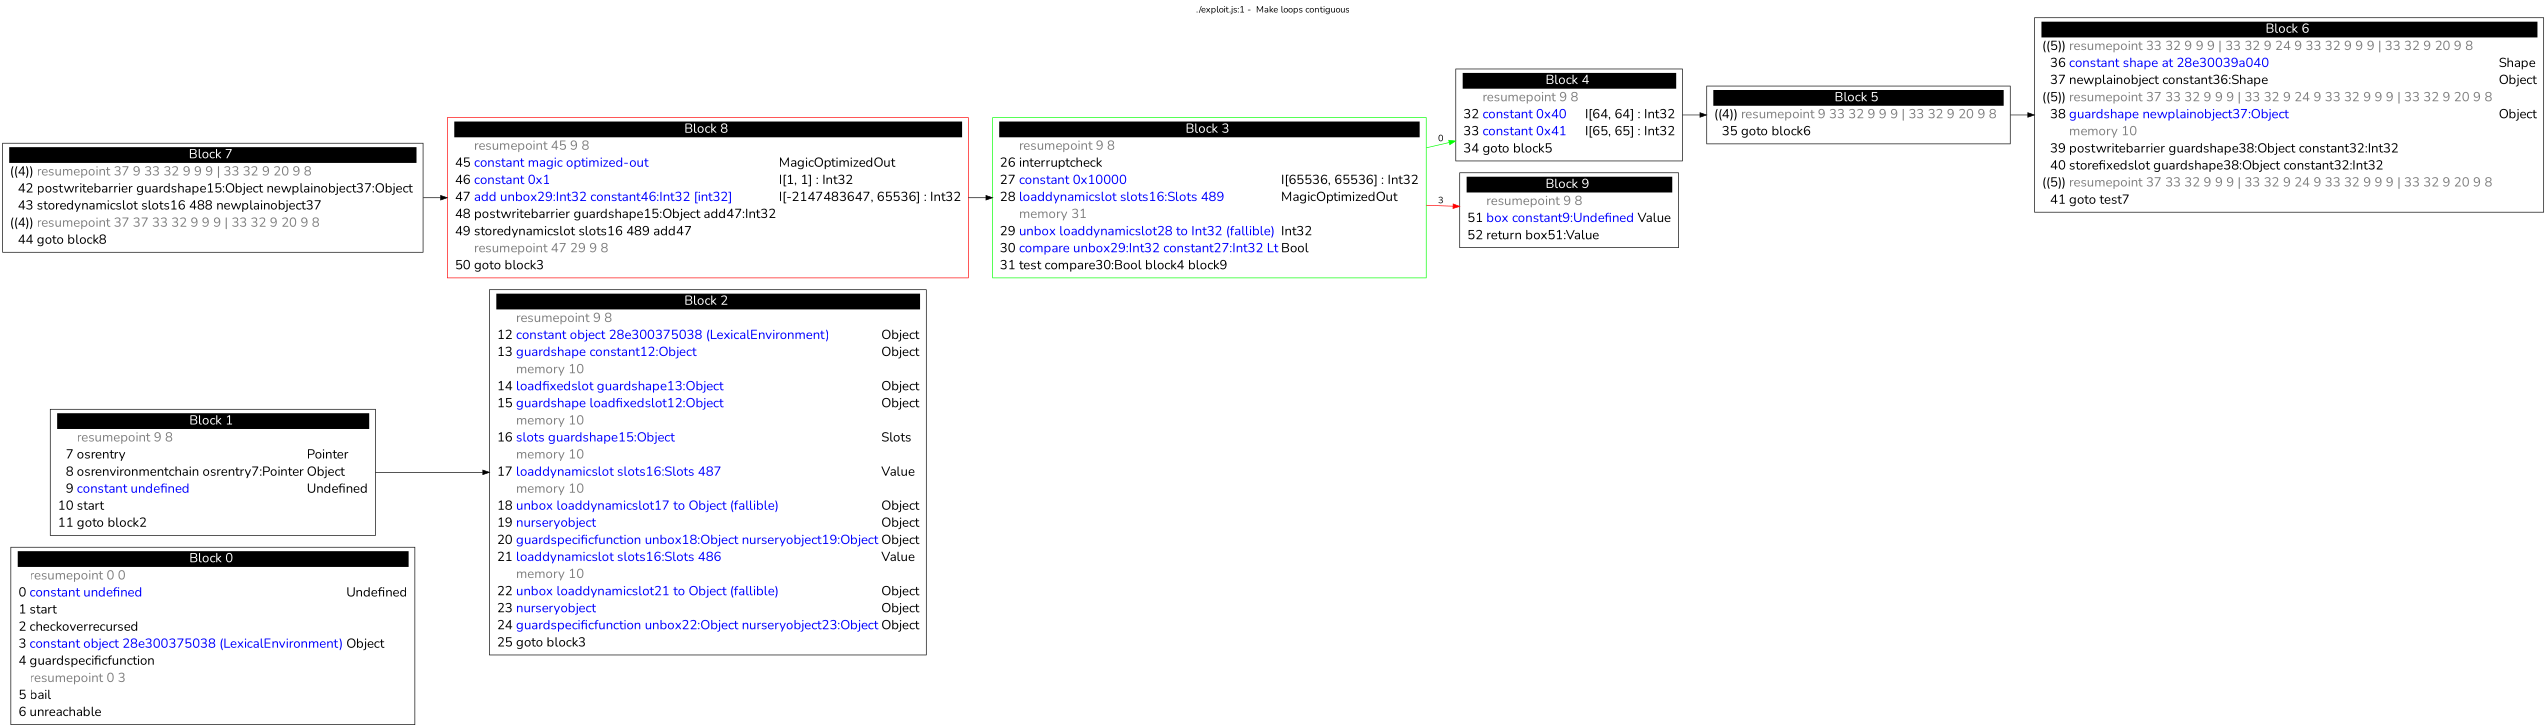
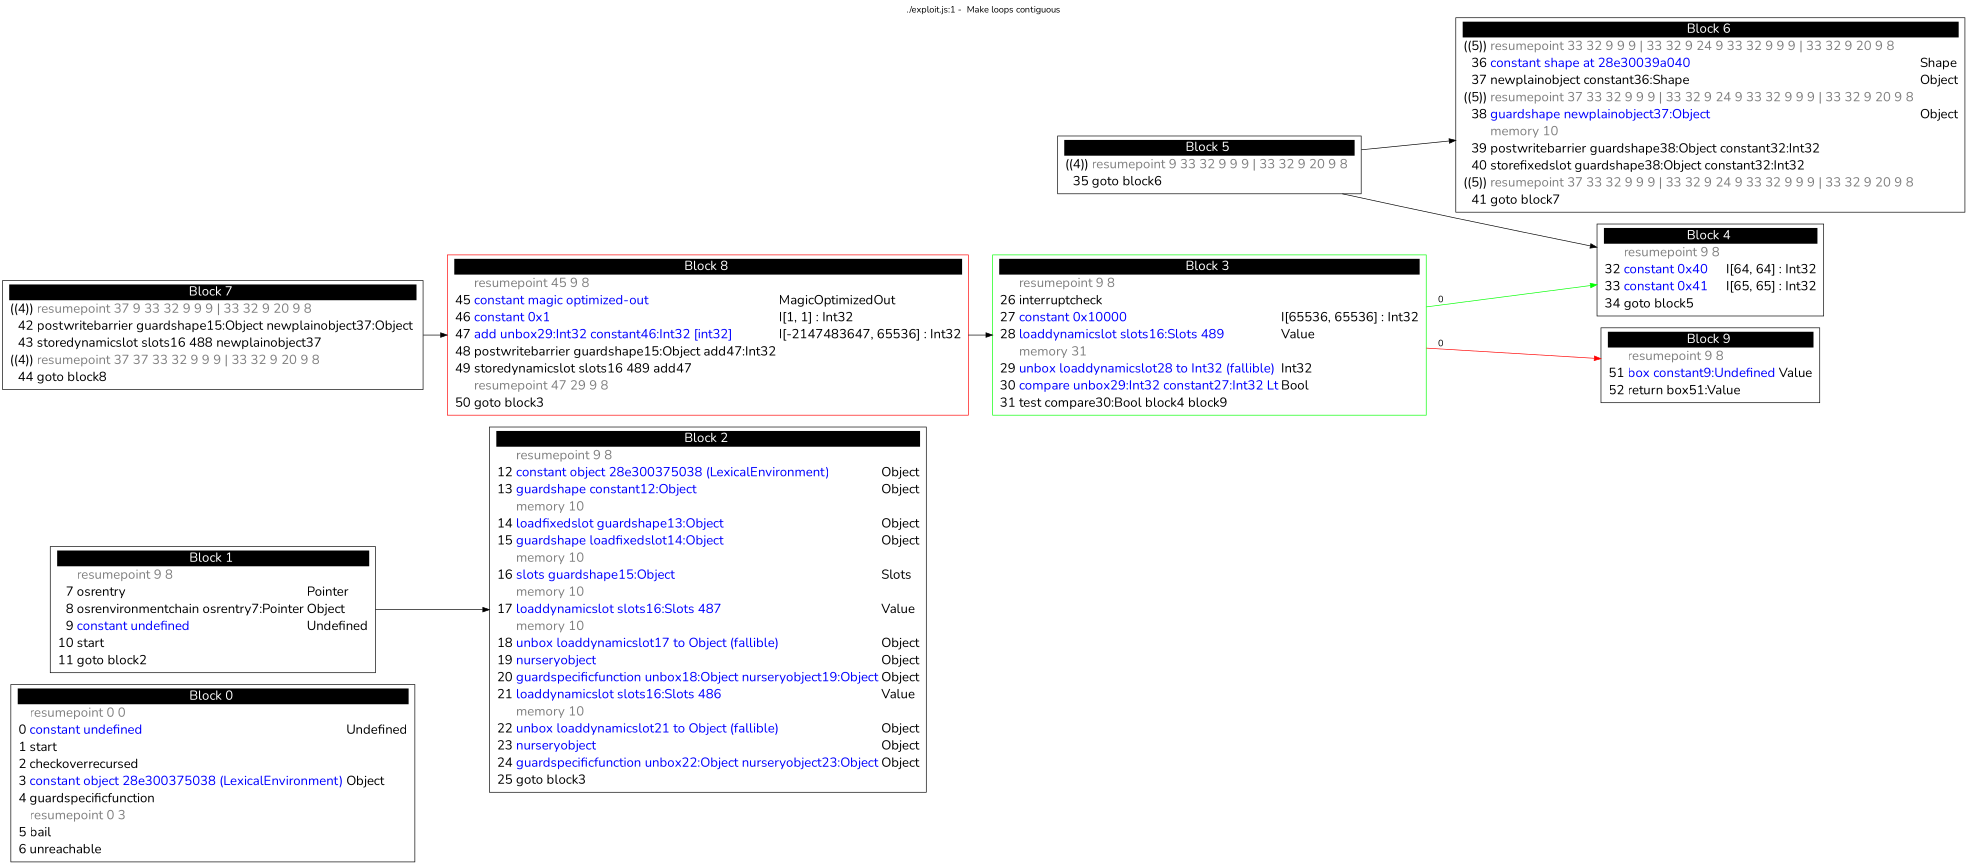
(1691, 115) -> (1466, 220)
(1340, 197) -> (1298, 334)
(2100, 200) -> (1525, 200)
(1441, 201) -> (1441, 344)
(620, 403) -> (620, 541)
